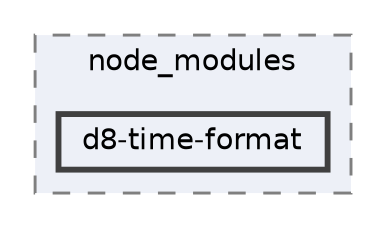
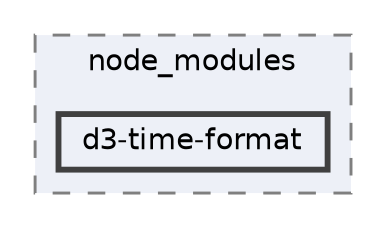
(193, 142) -> (193, 142)
